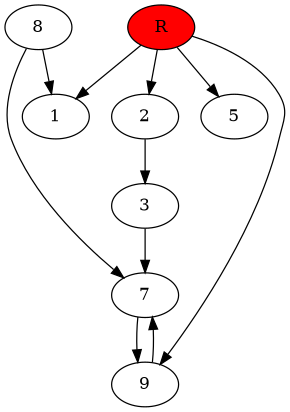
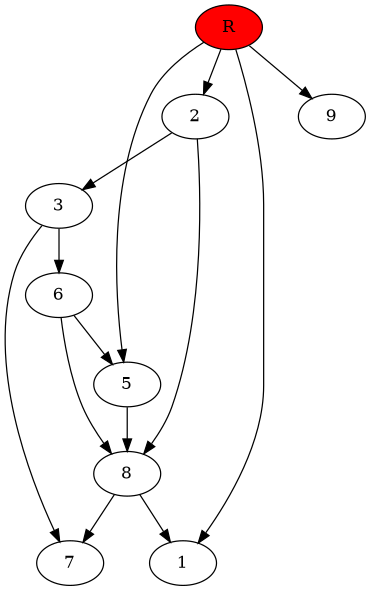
none -> (59, 295)
none -> (195, 295)
(137, 333) -> none
(153, 346) -> none
none -> (127, 423)
